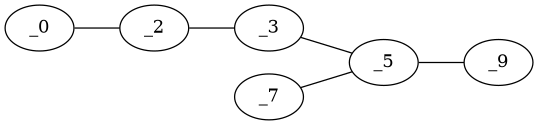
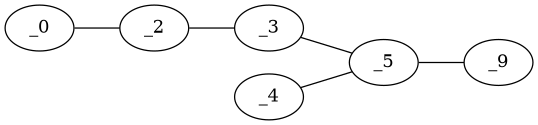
(269, 97) -> (269, 97)
